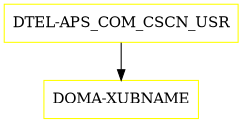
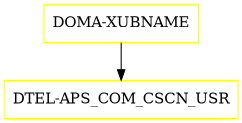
(121, 56) -> (121, 56)
